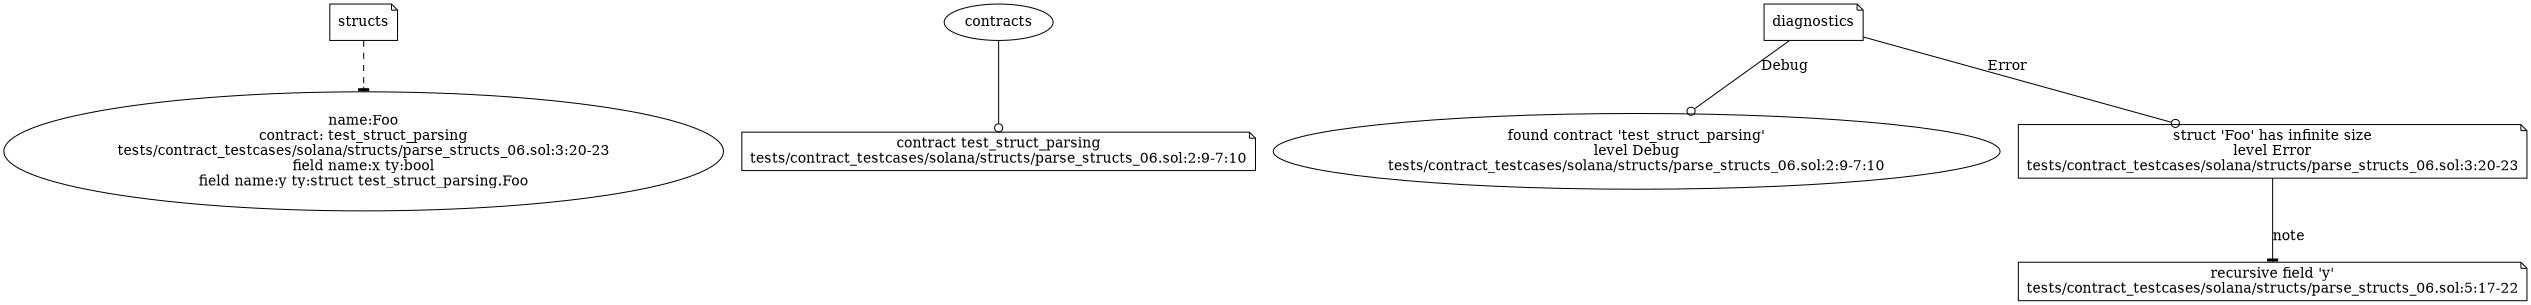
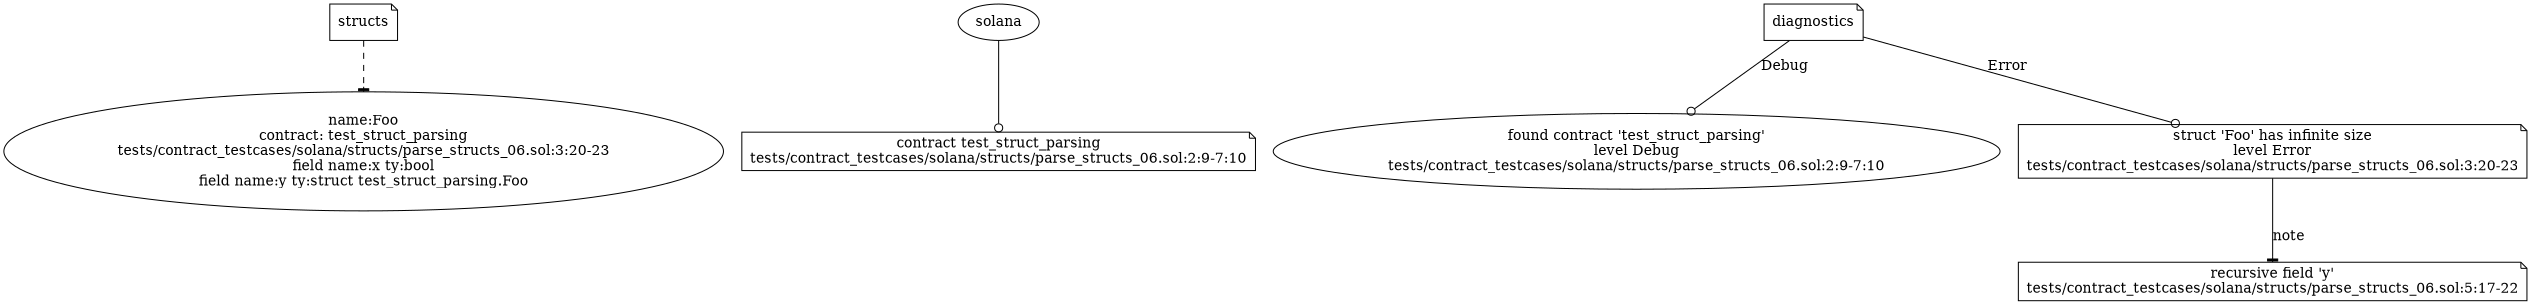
(999, 22) -> (999, 22)
